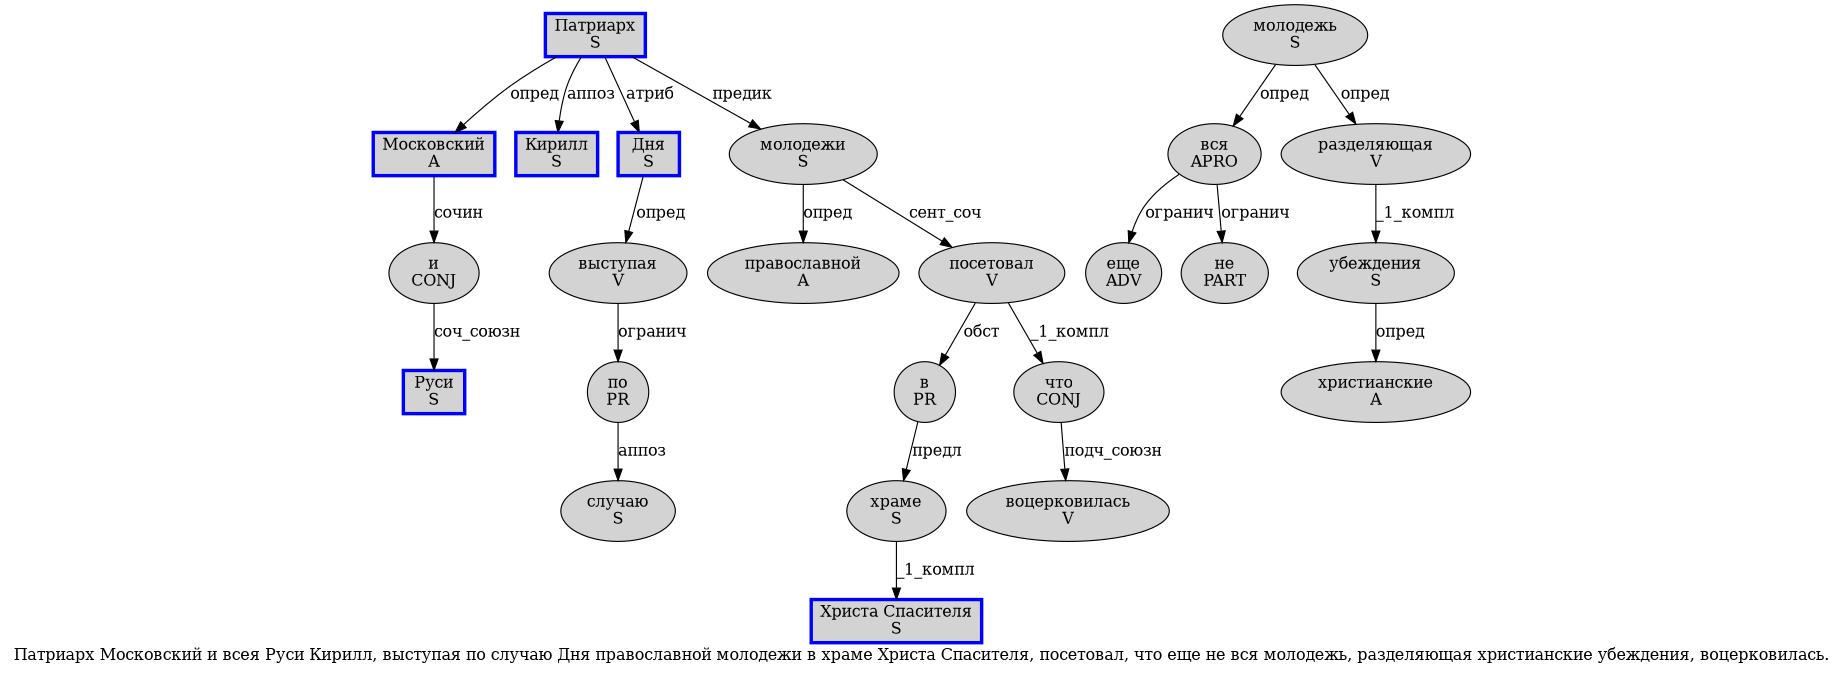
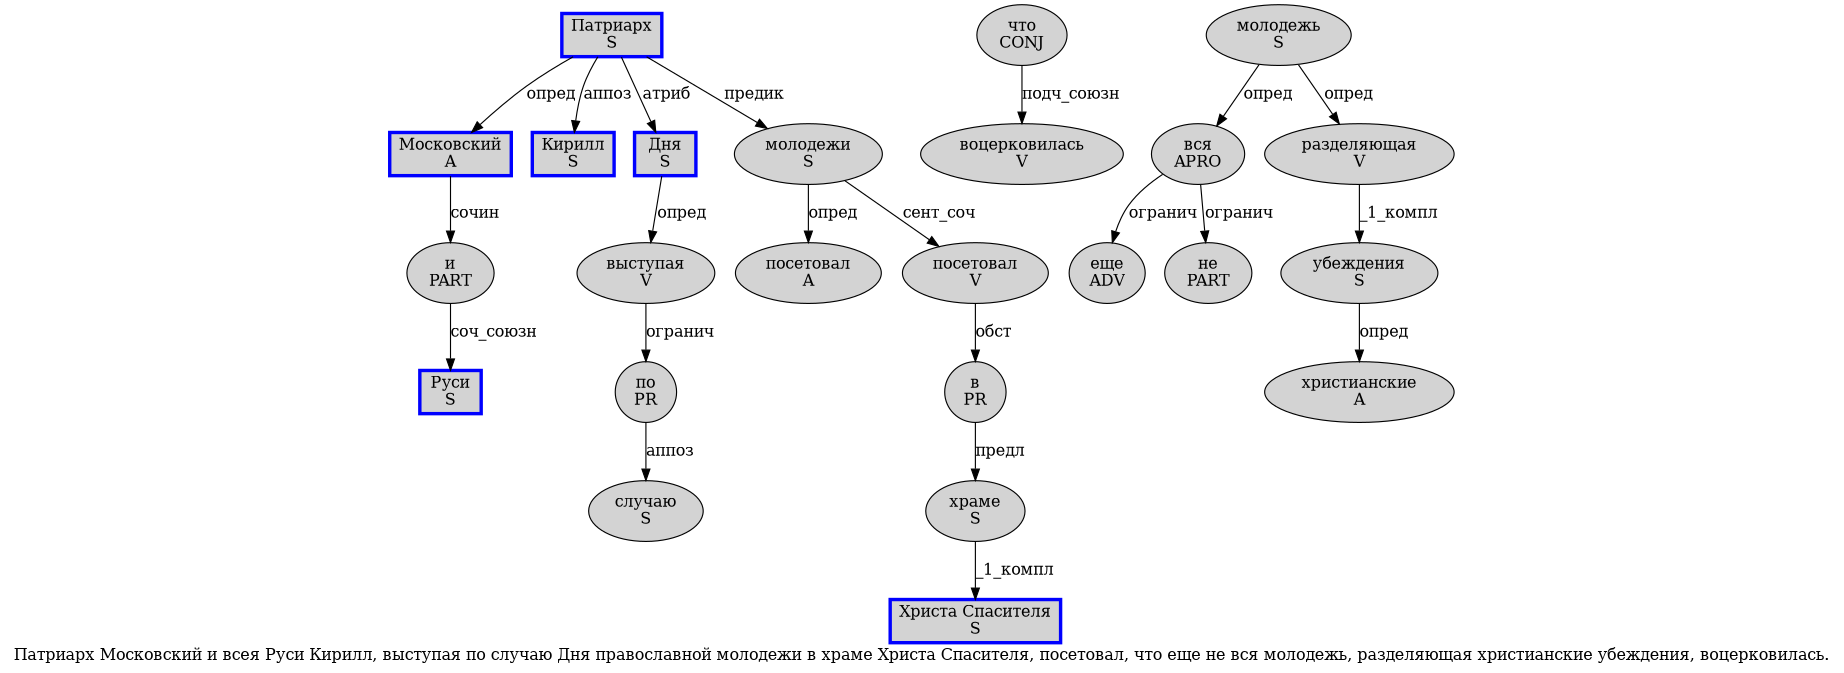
(434, 273) -> (451, 273)
(803, 273) -> (808, 273)
(1023, 328) -> none
